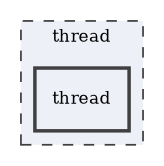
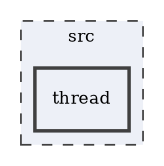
(82, 38) -> (82, 38)
